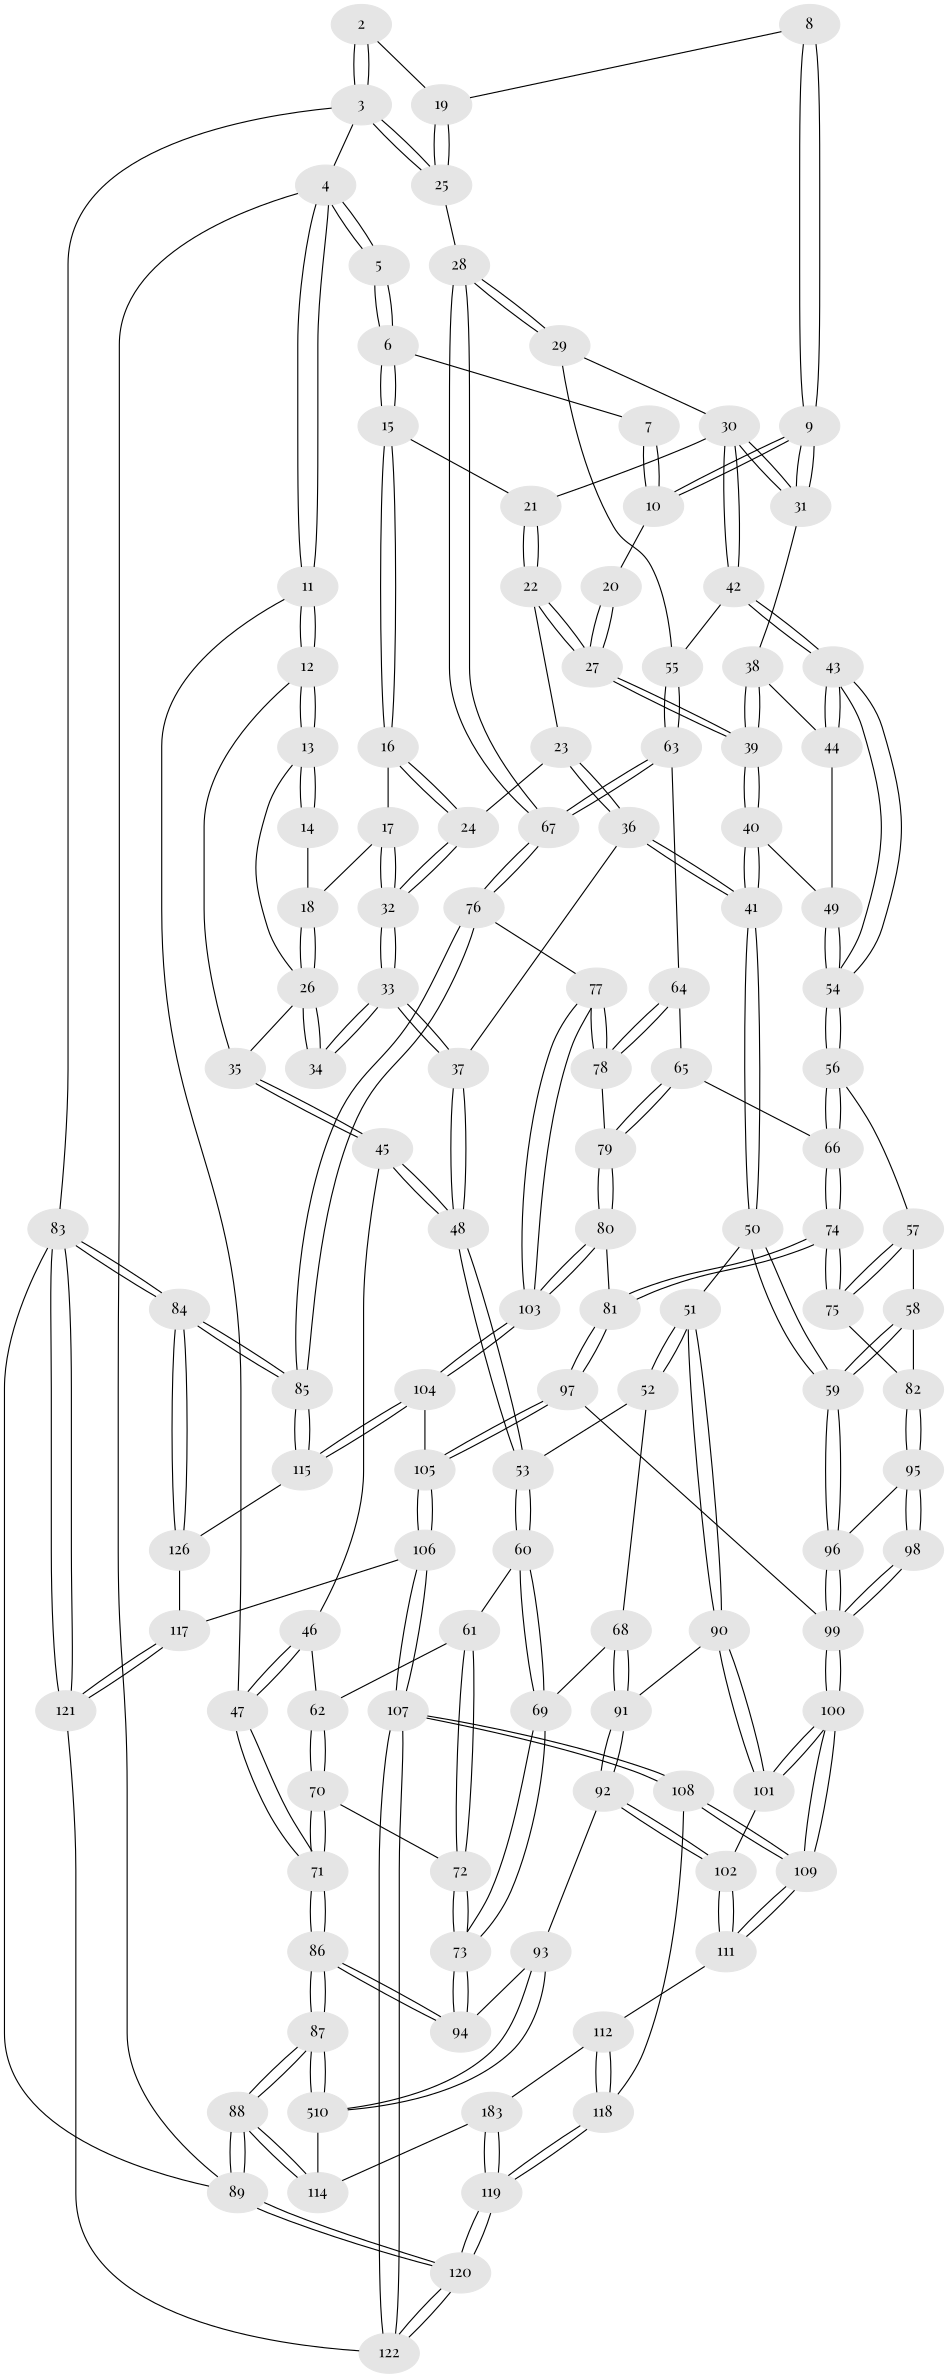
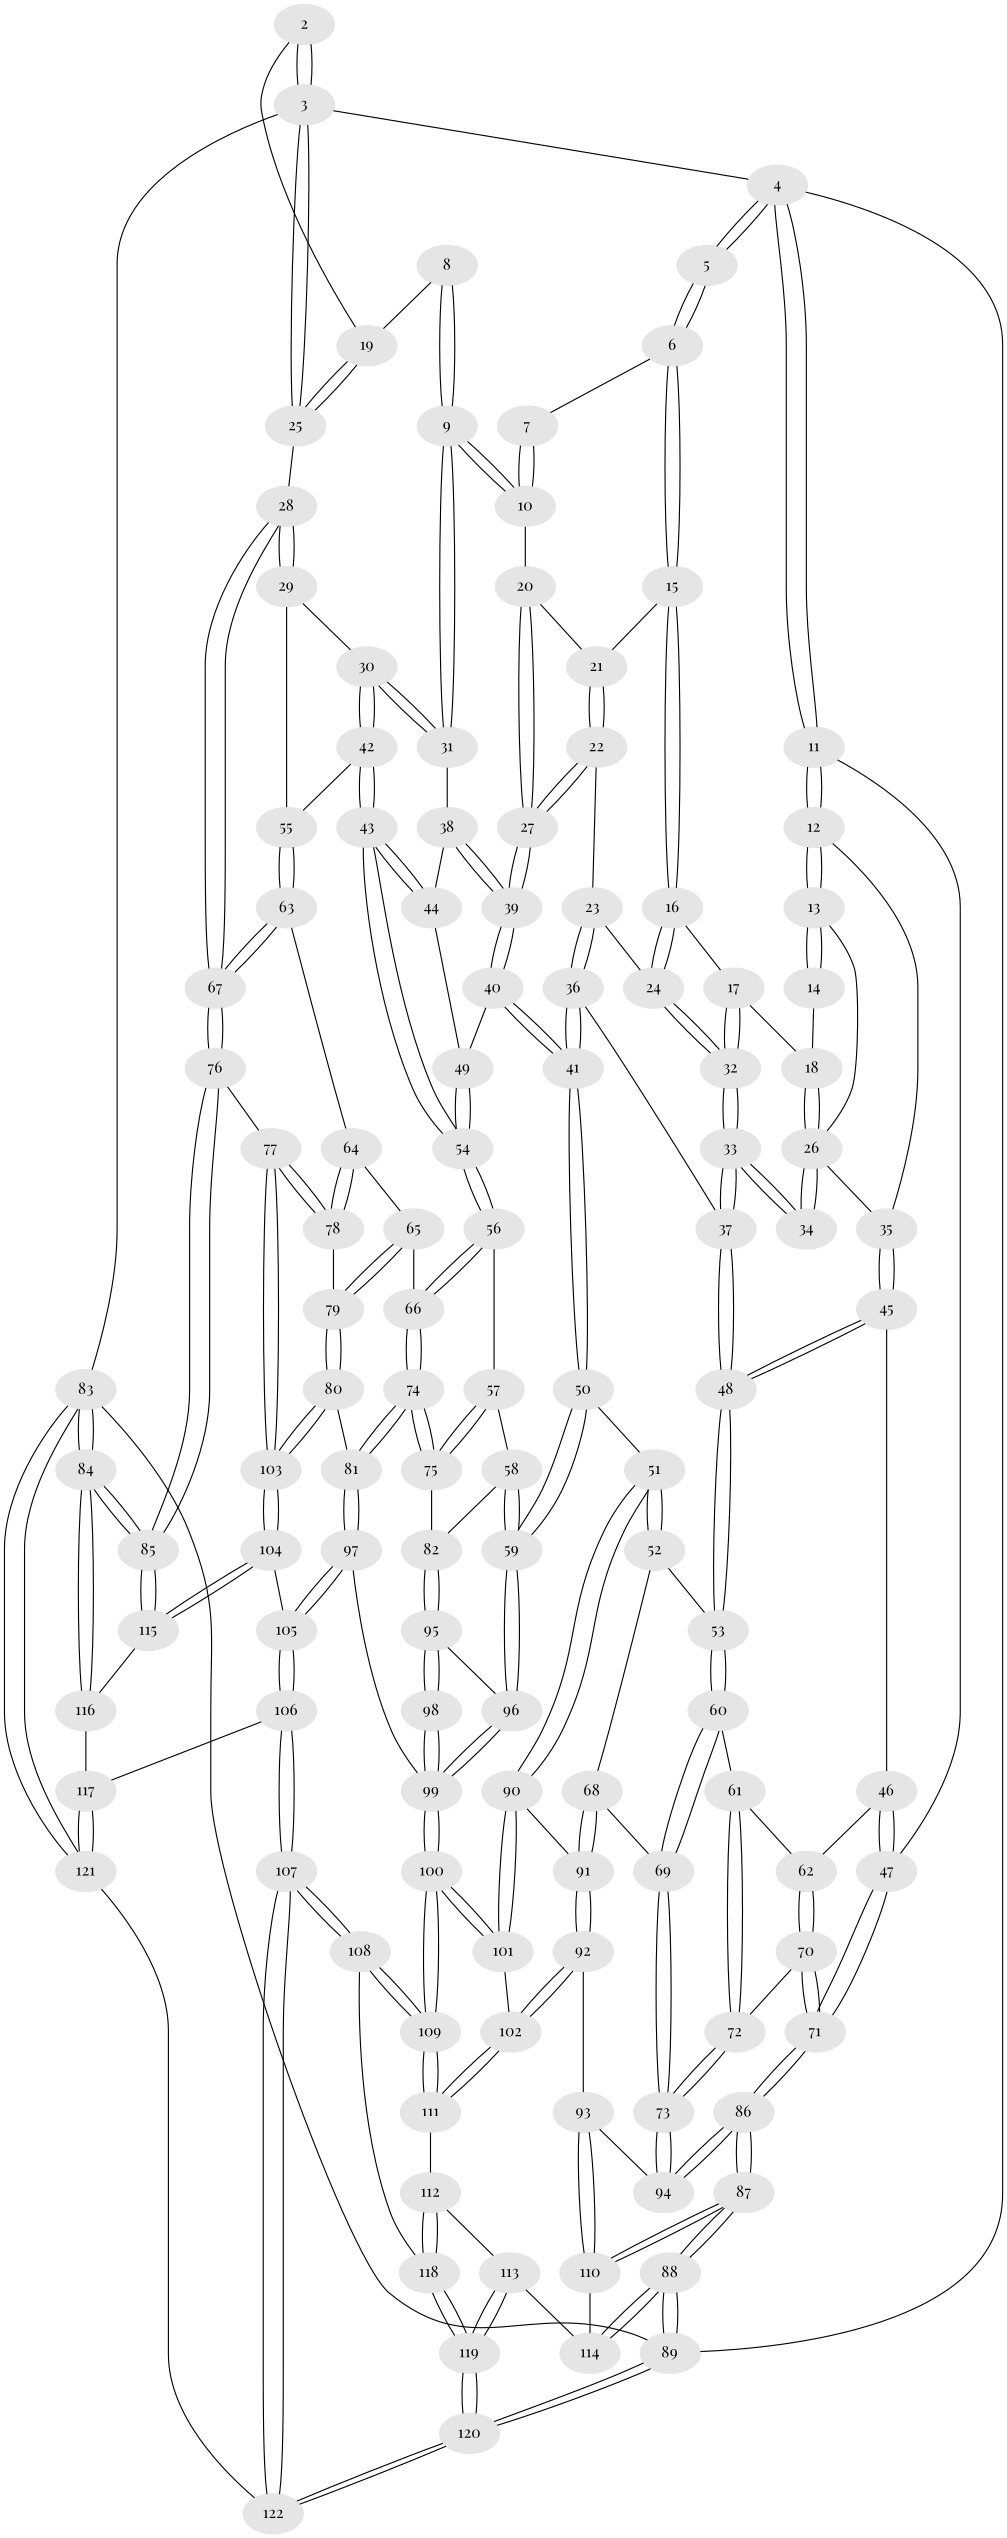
(632, 469) -> (561, 627)
(180, 1550) -> (86, 1711)
(318, 2112) -> (590, 2273)
(492, 2112) -> (510, 2273)
